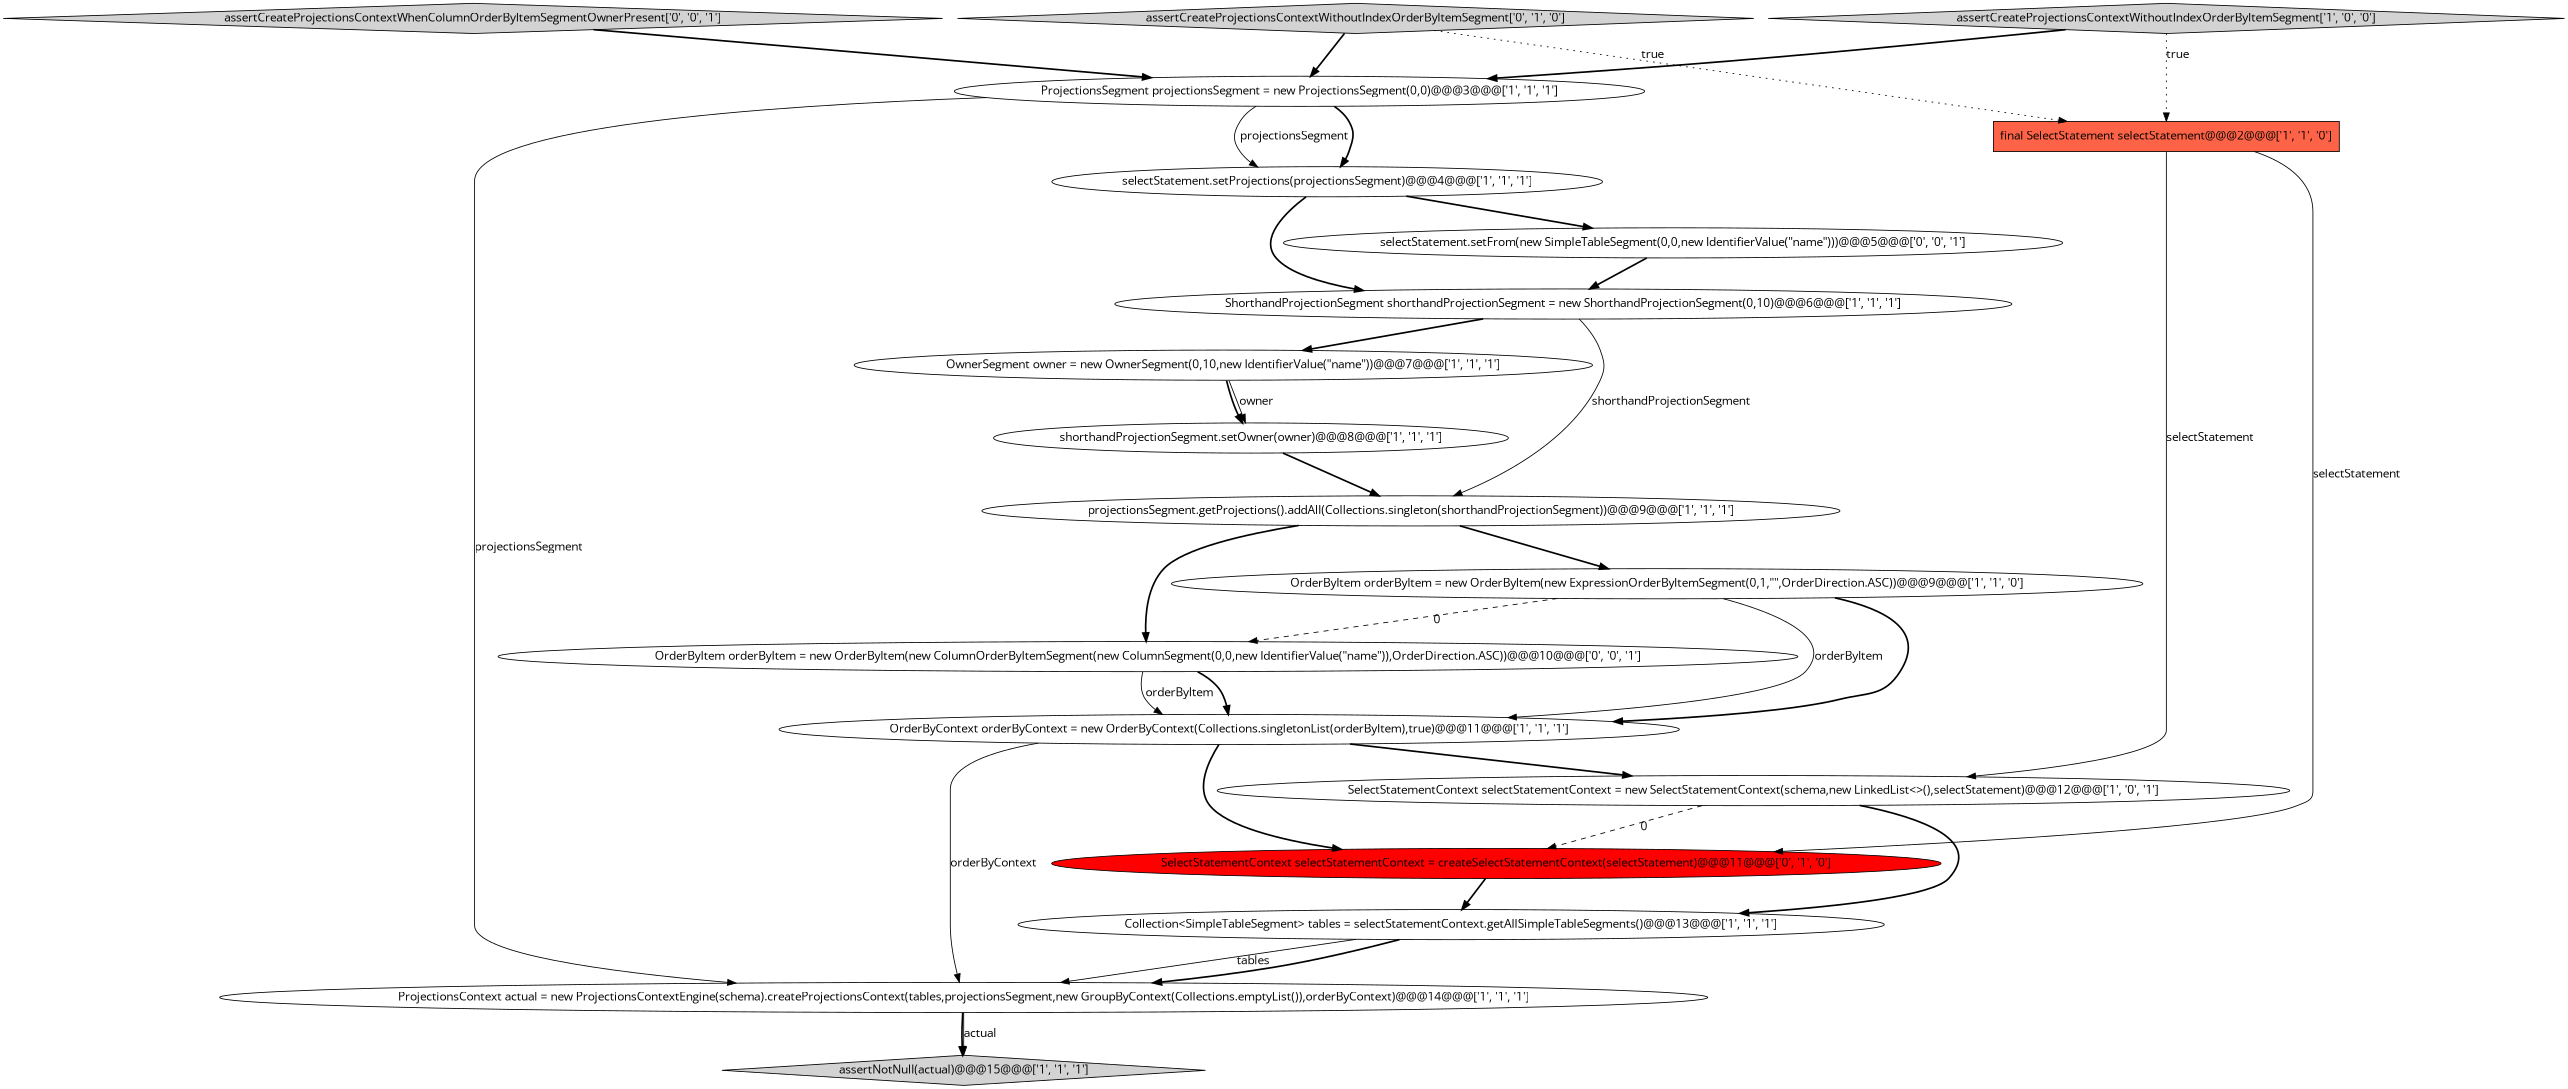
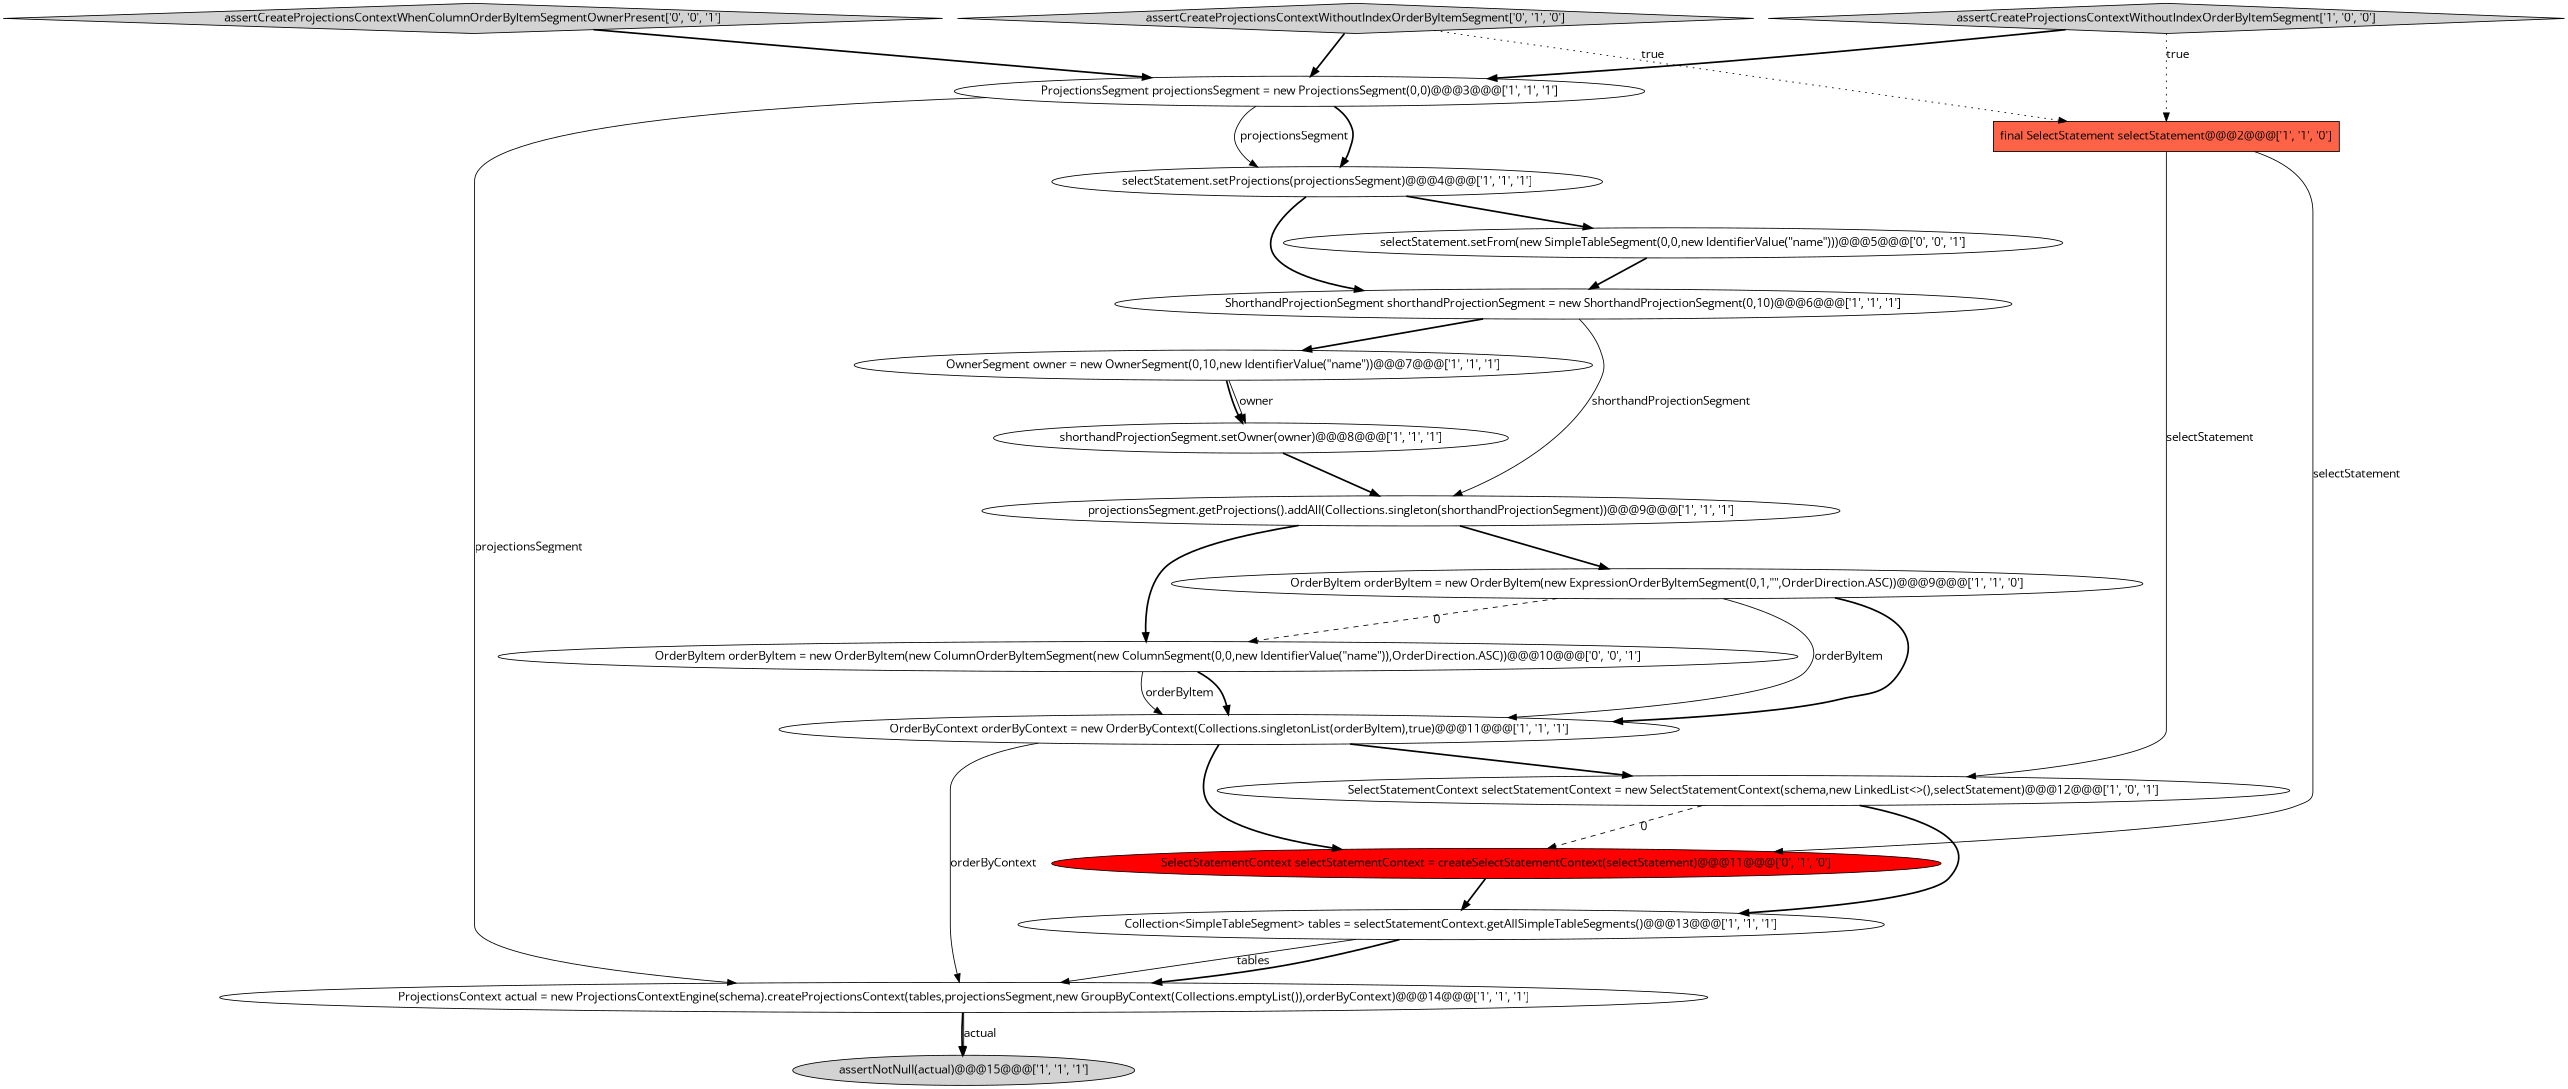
(964, 1070) -> (964, 1070)
